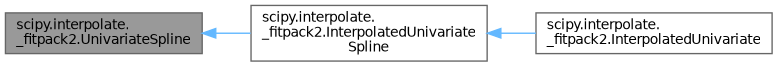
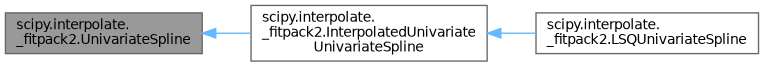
(369, 33) -> (369, 33)
(654, 33) -> (647, 33)
